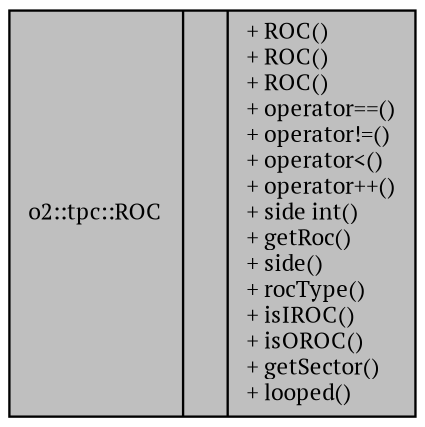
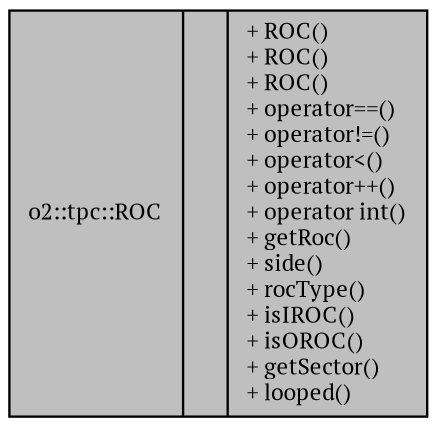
(304, 212) -> (327, 212)
